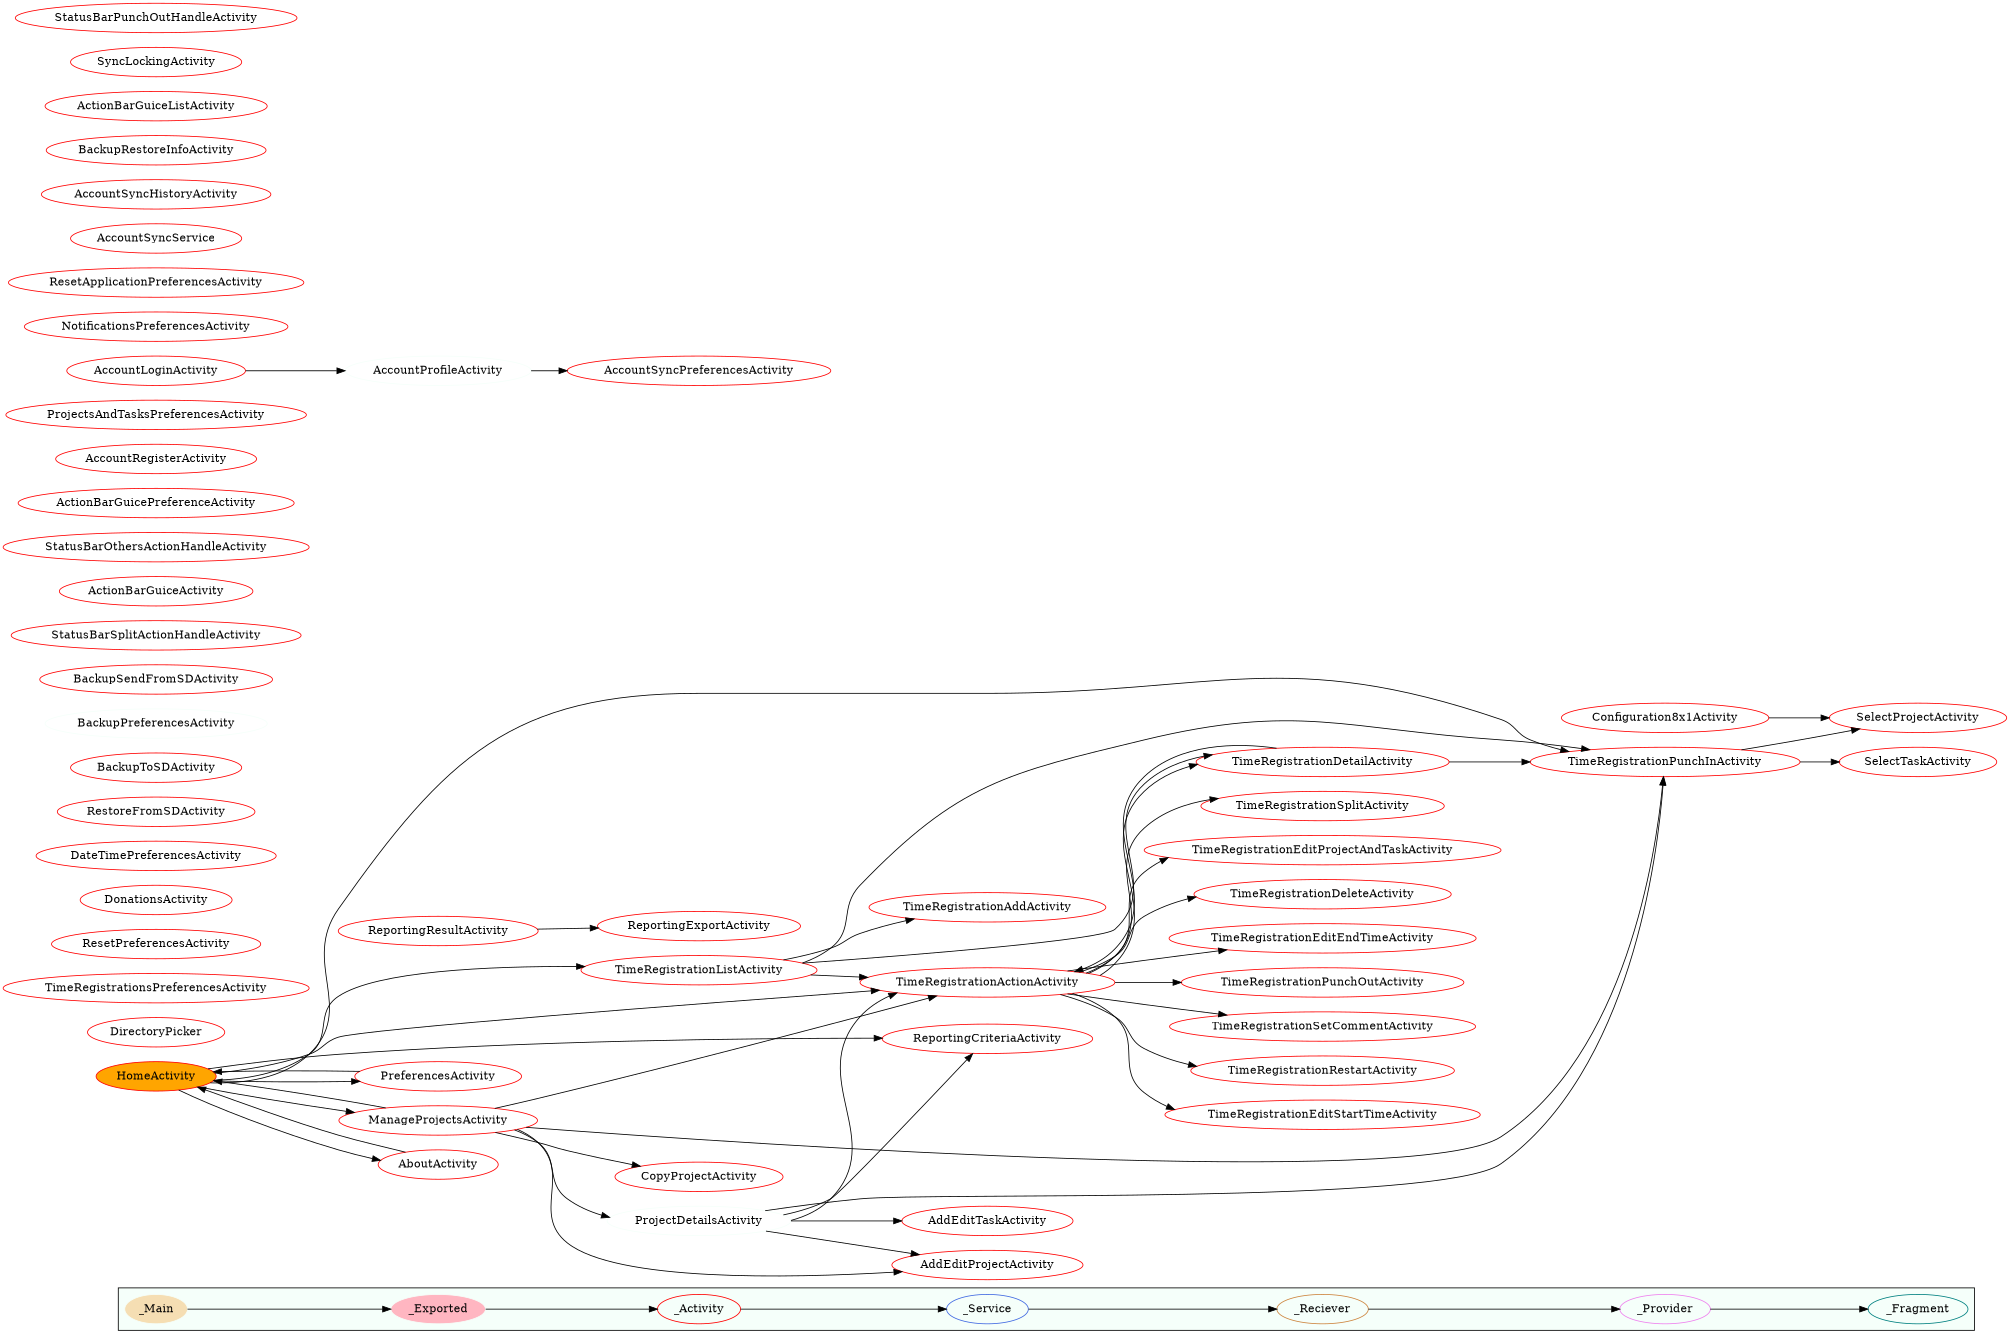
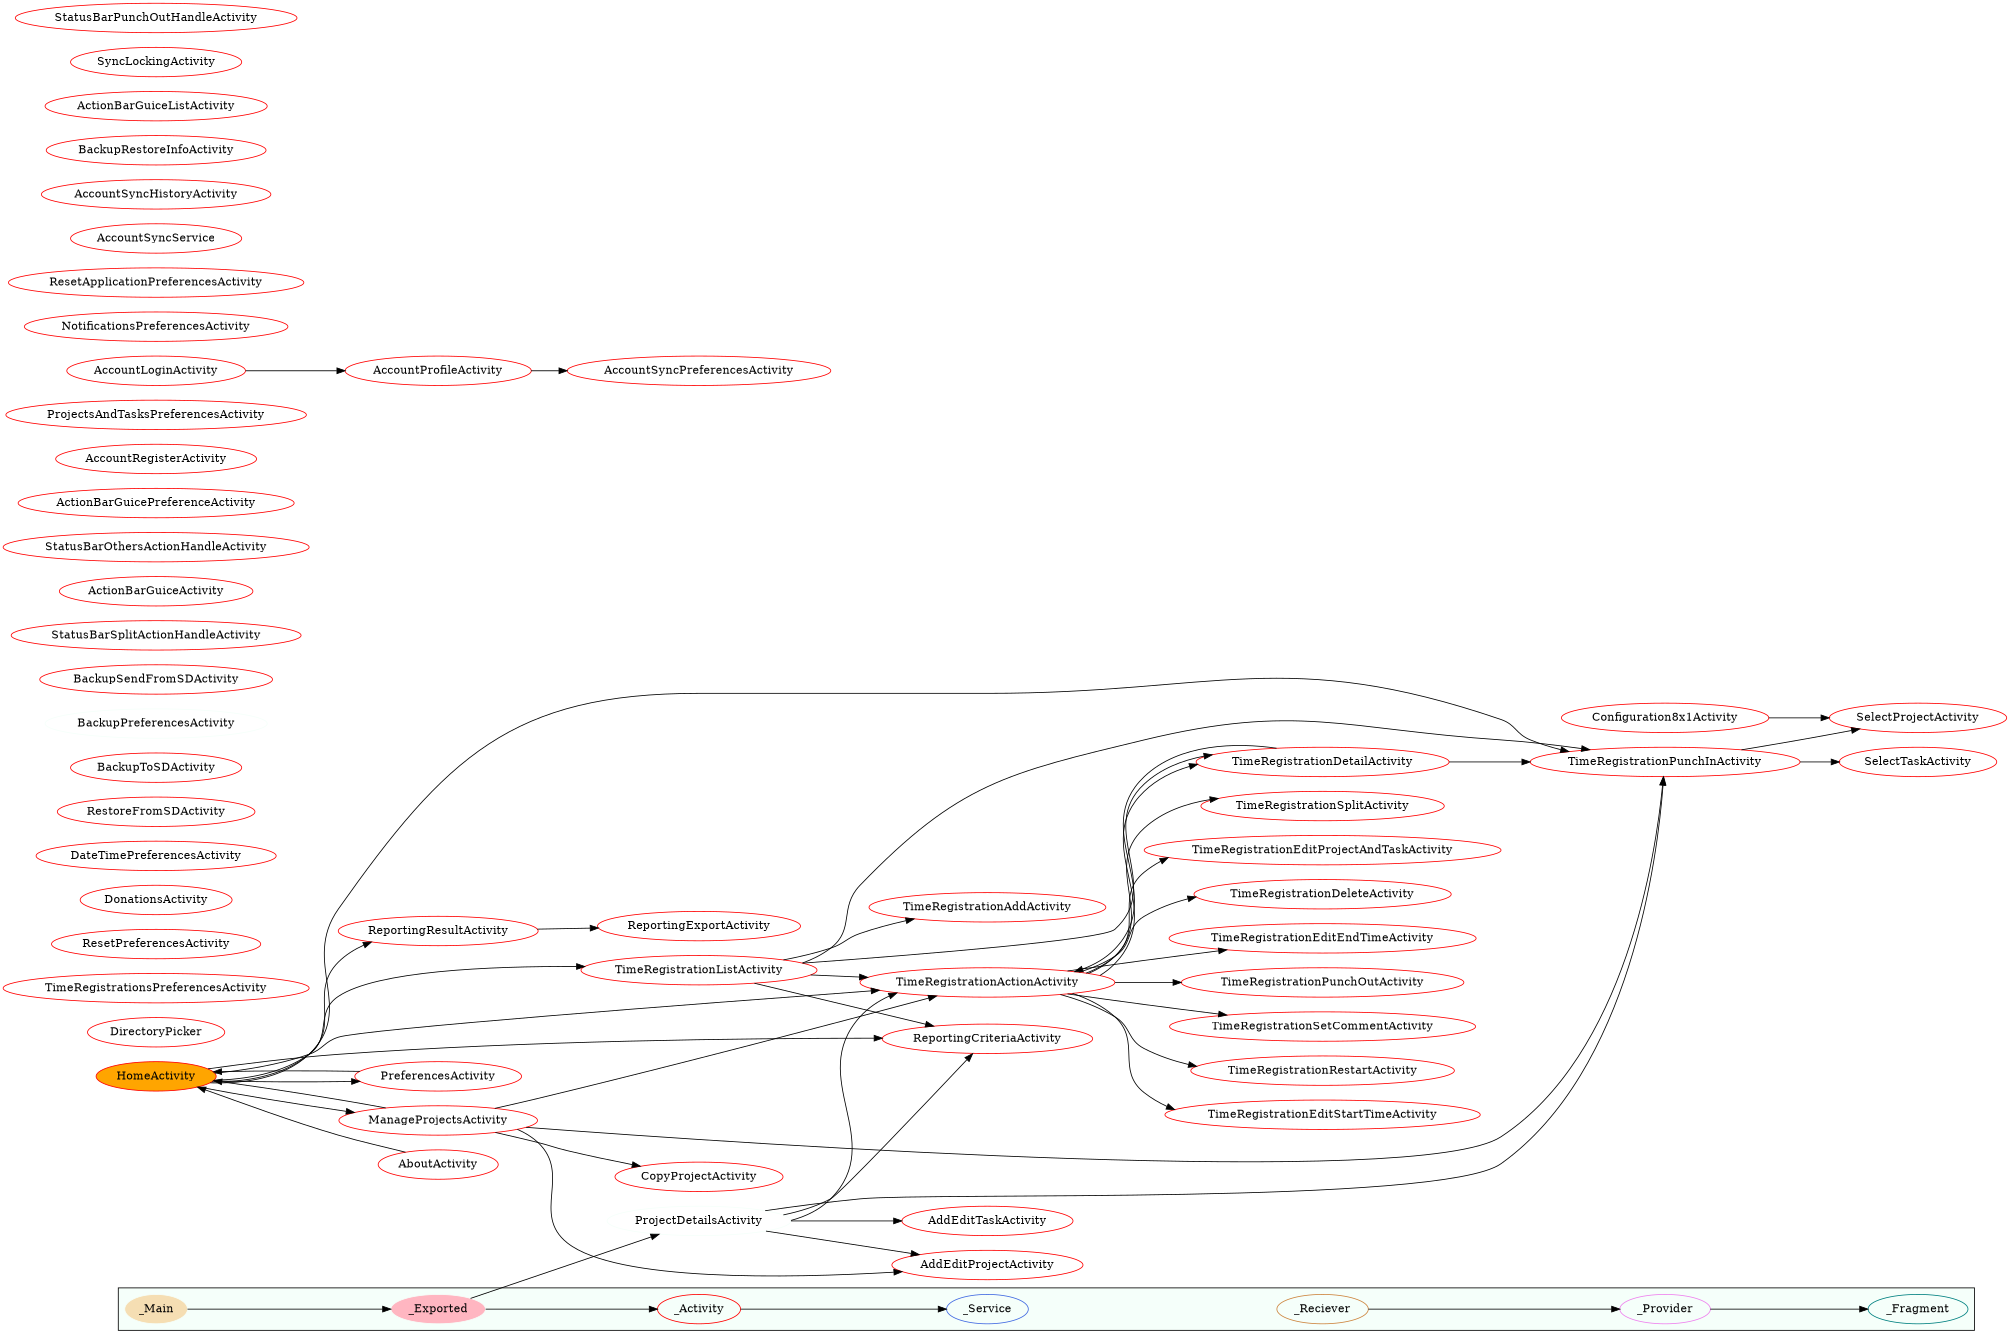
(438, 371) -> (438, 371)
none -> (840, 1004)
(274, 1129) -> (318, 1044)
(558, 1188) -> (561, 1268)
(1149, 1309) -> none
